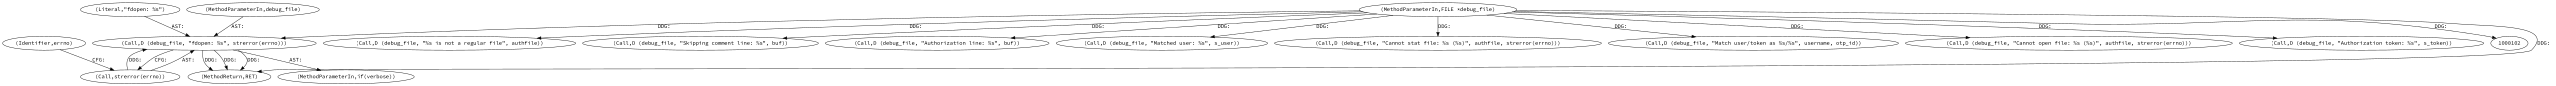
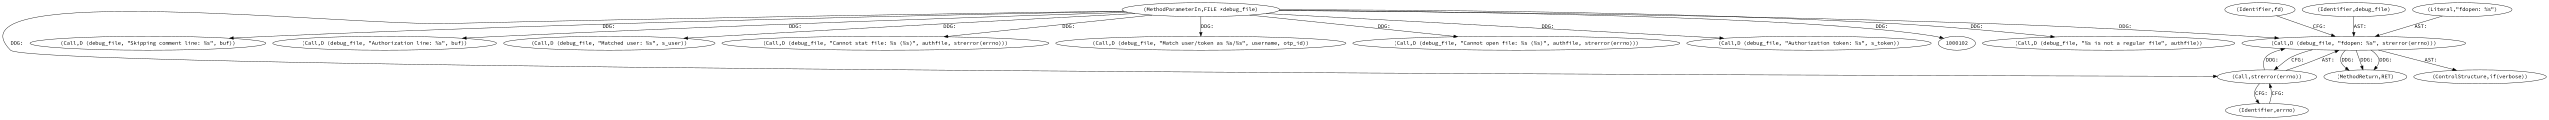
(253, 10) -> (2354, 10)
none -> (2260, 10)
(1915, 65) -> (540, 66)
(346, 77) -> (2480, 77)
none -> (2255, 92)
